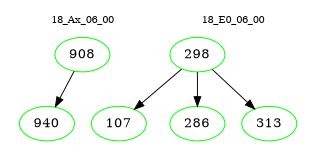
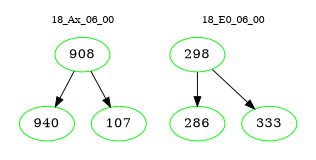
(169, 80) -> (98, 85)
(269, 124) -> (269, 124)
